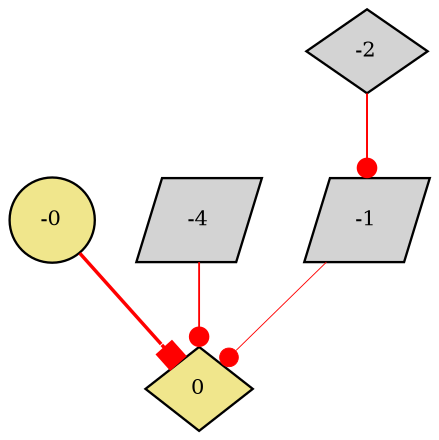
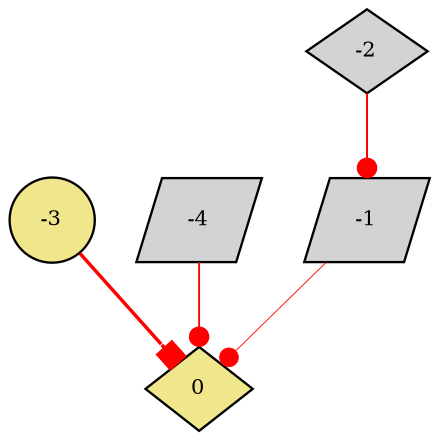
(52, 220) -> (52, 220)
